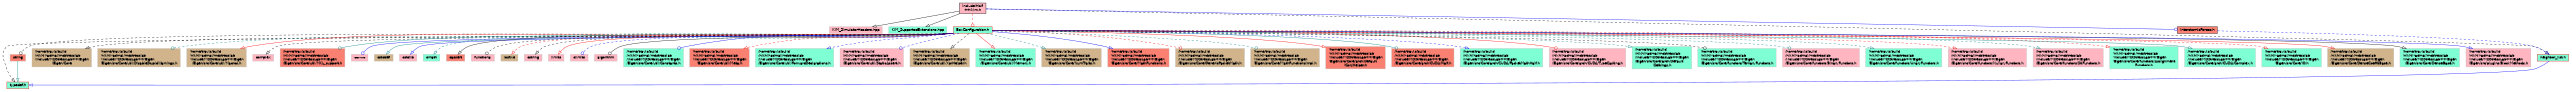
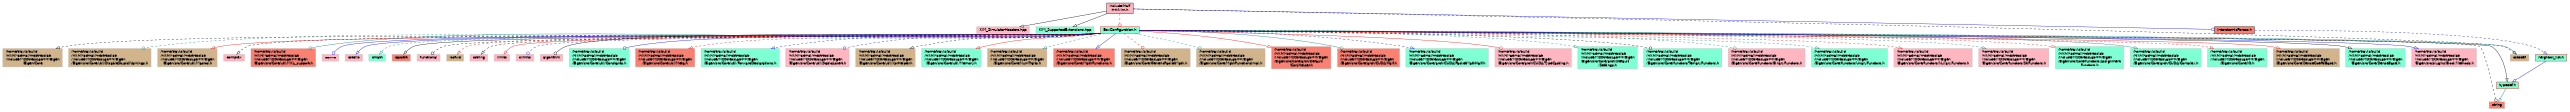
(1767, 26) -> (1893, 25)
(462, 37) -> (1834, 35)
(18, 70) -> (2503, 94)
